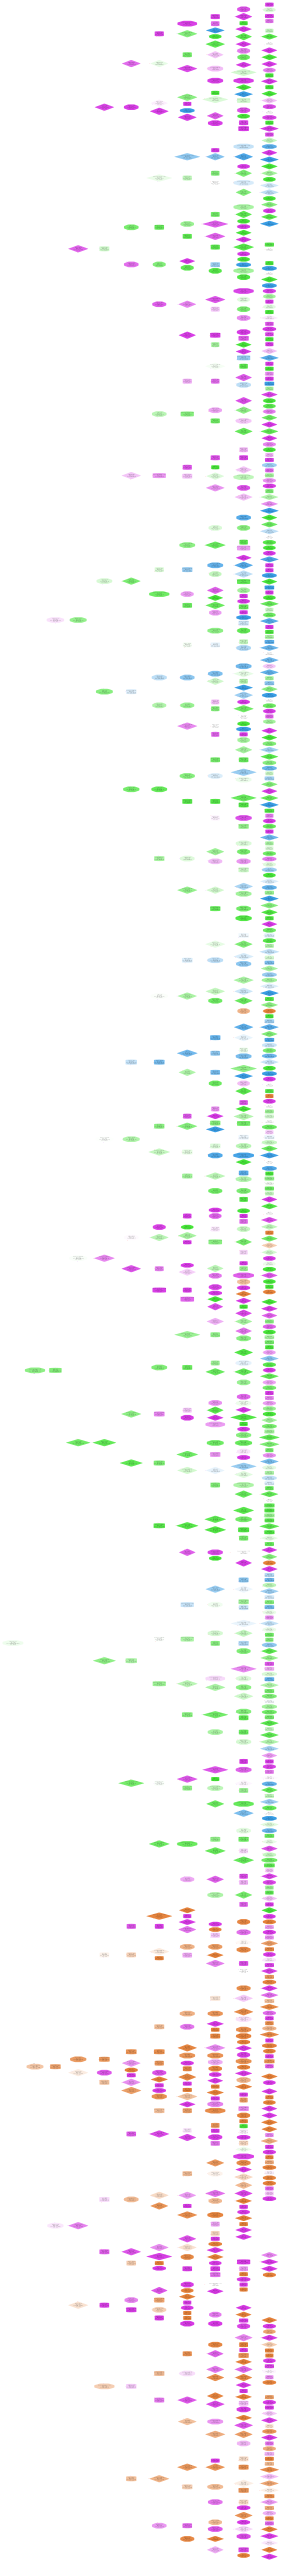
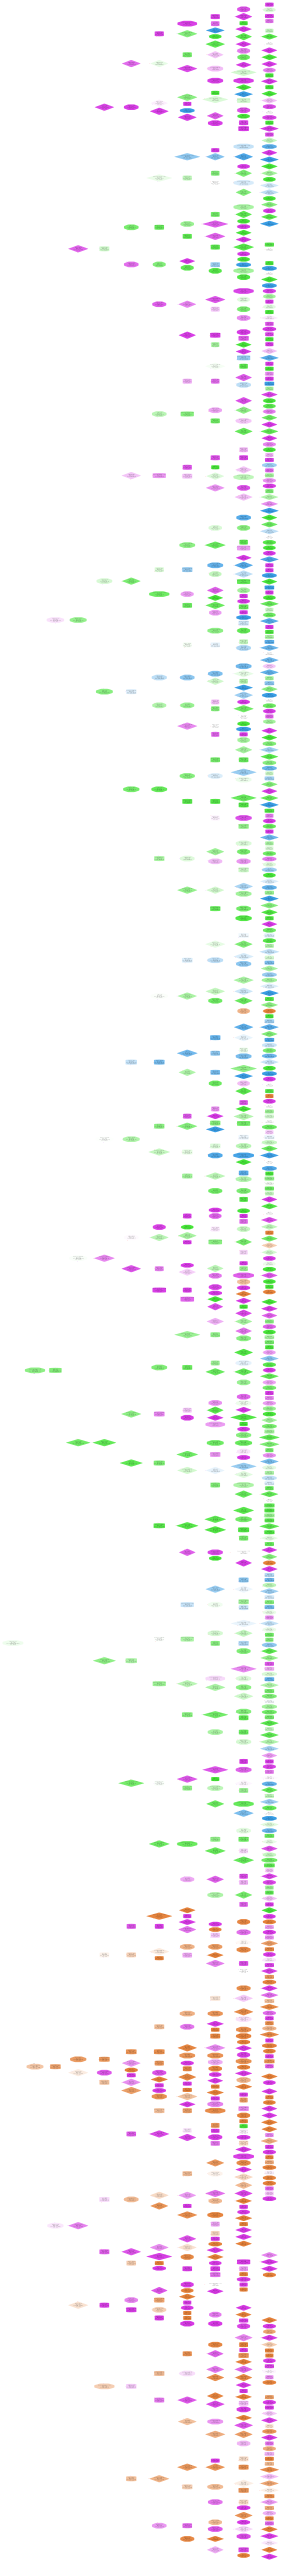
(244, 2149) -> (244, 2149)
none -> (244, 2244)
